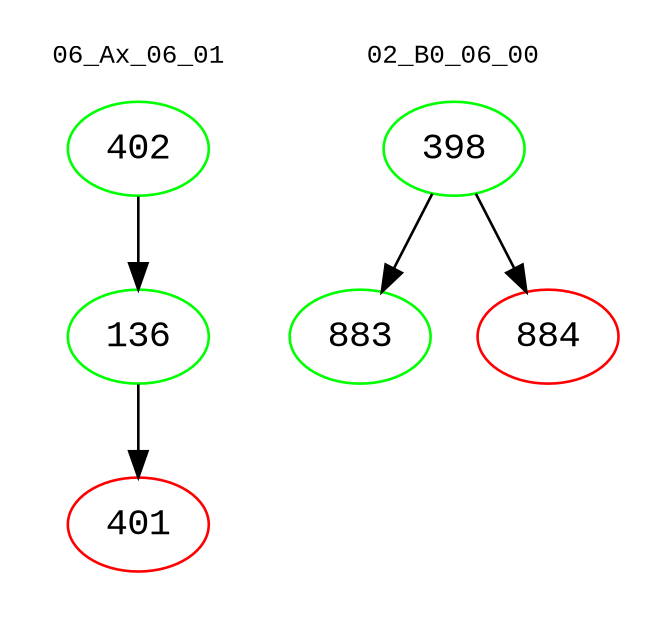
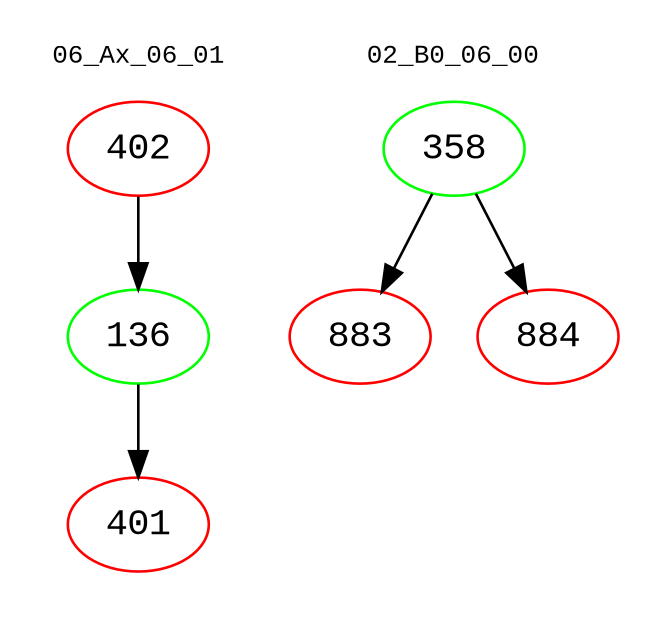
(138, 149) -> (138, 149)
(454, 149) -> (454, 149)
(360, 337) -> (360, 337)
